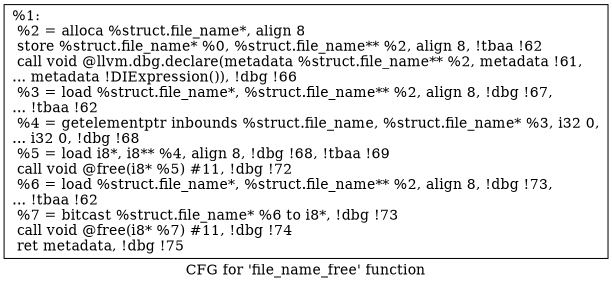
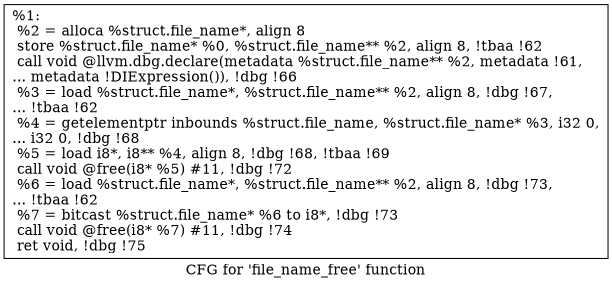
(99, 246) -> (79, 246)
